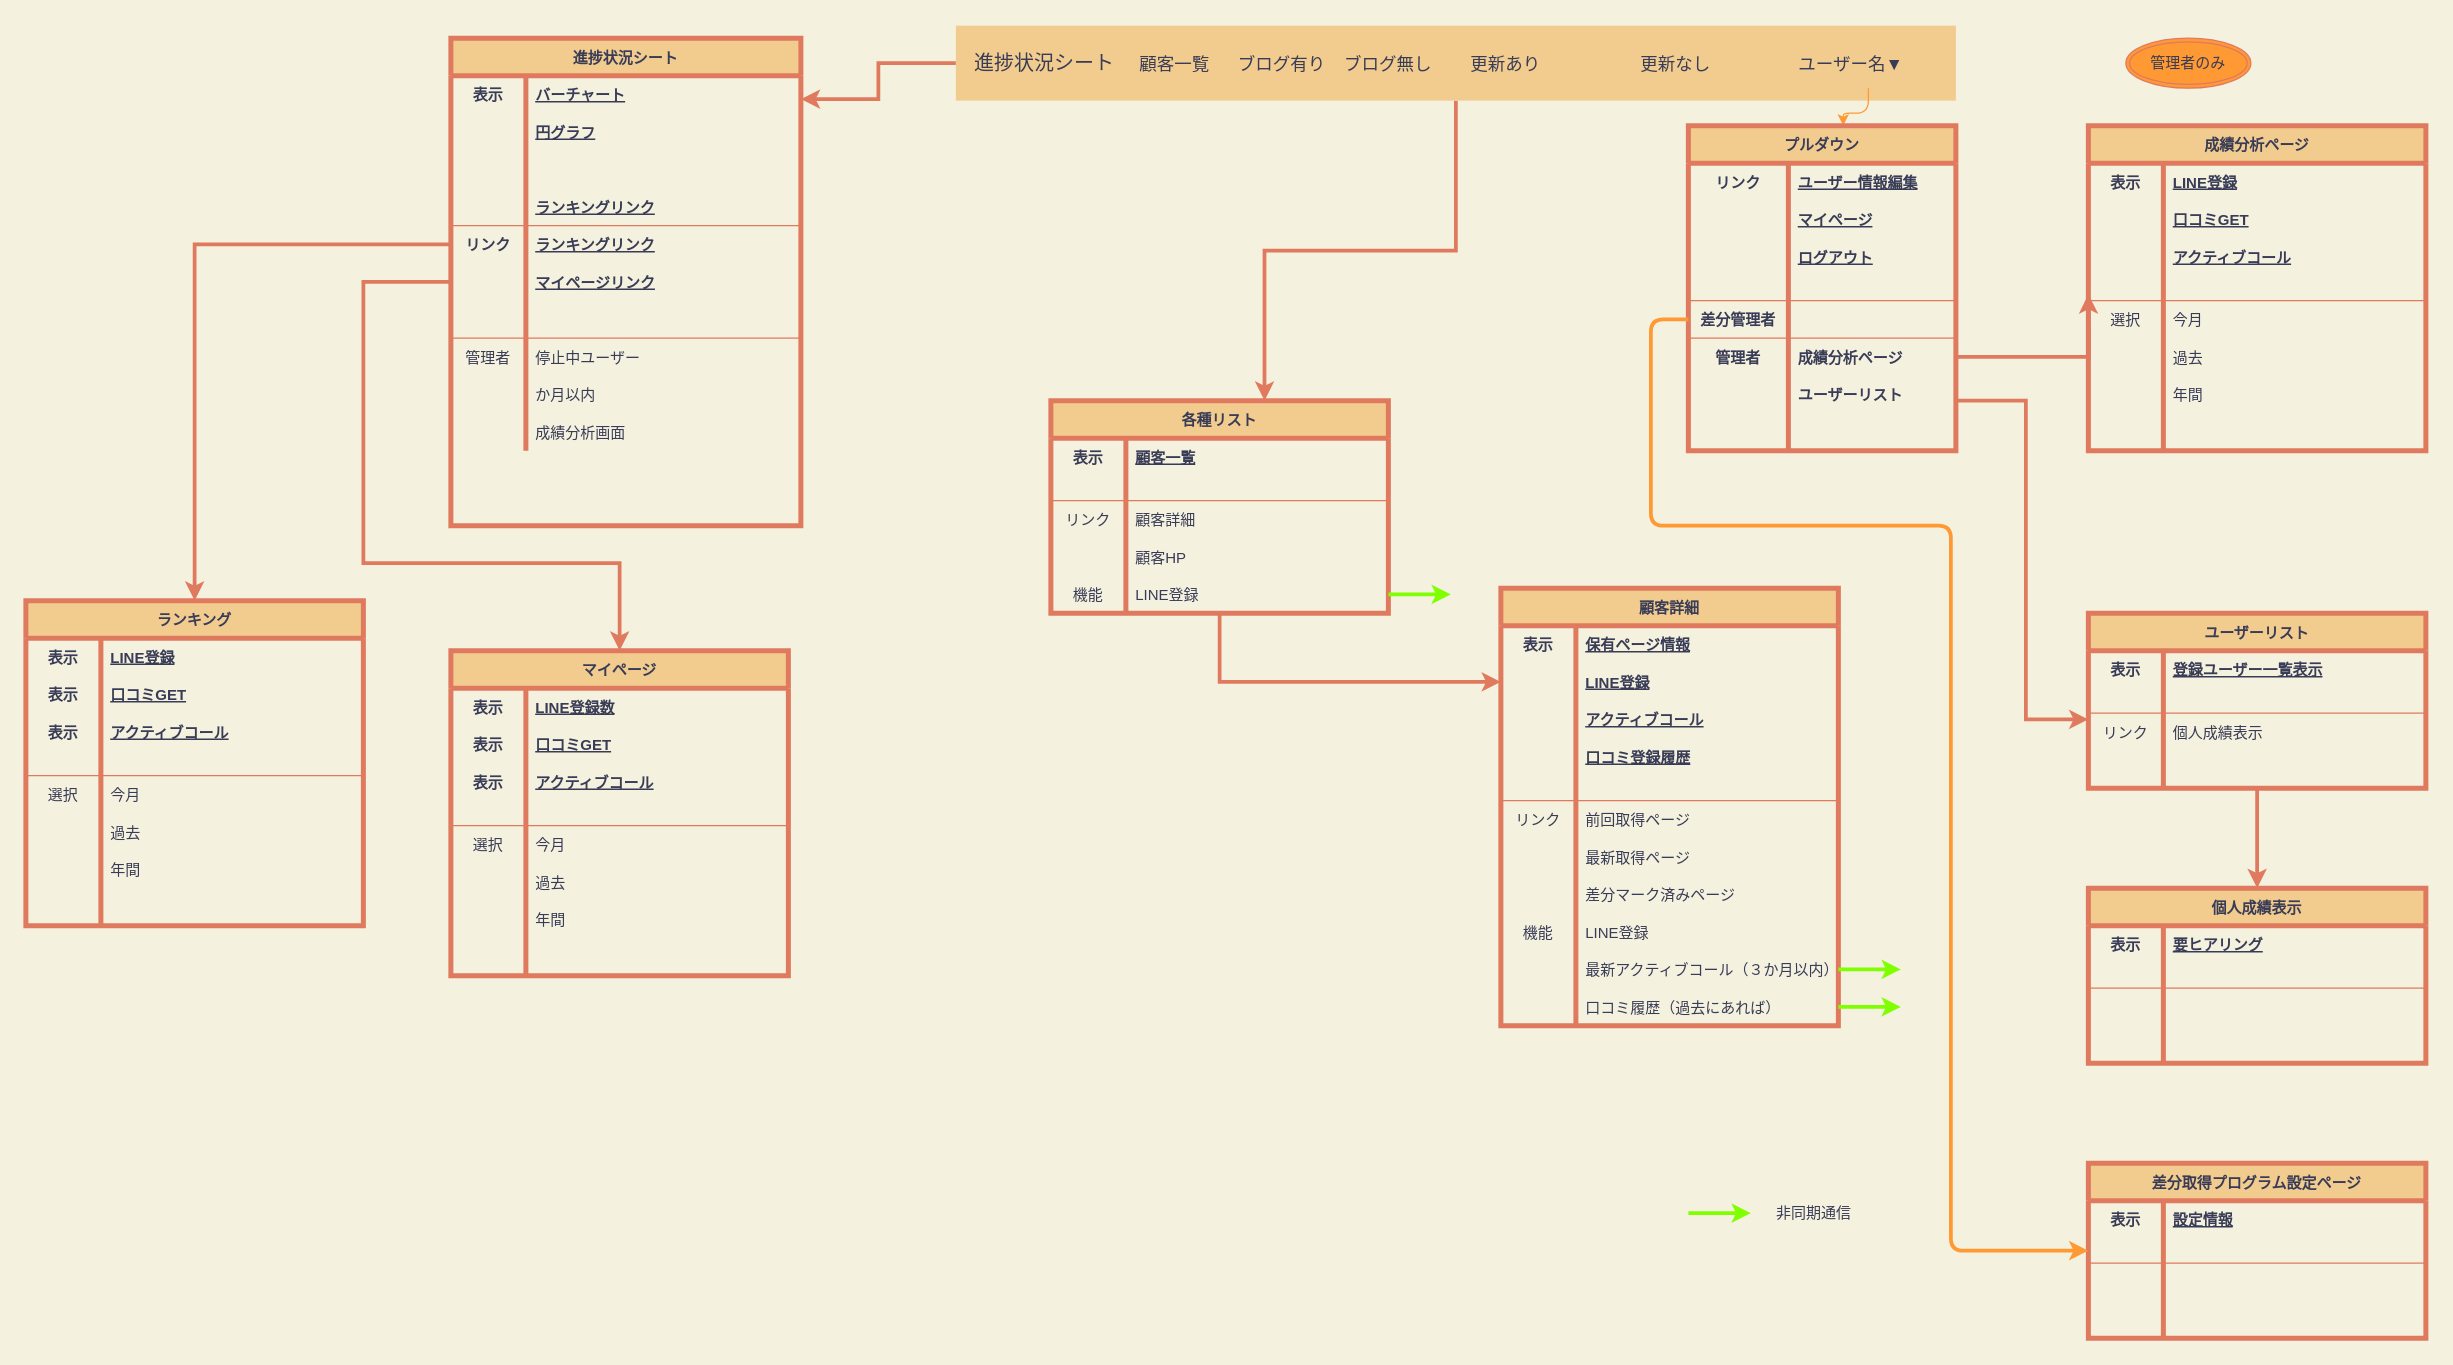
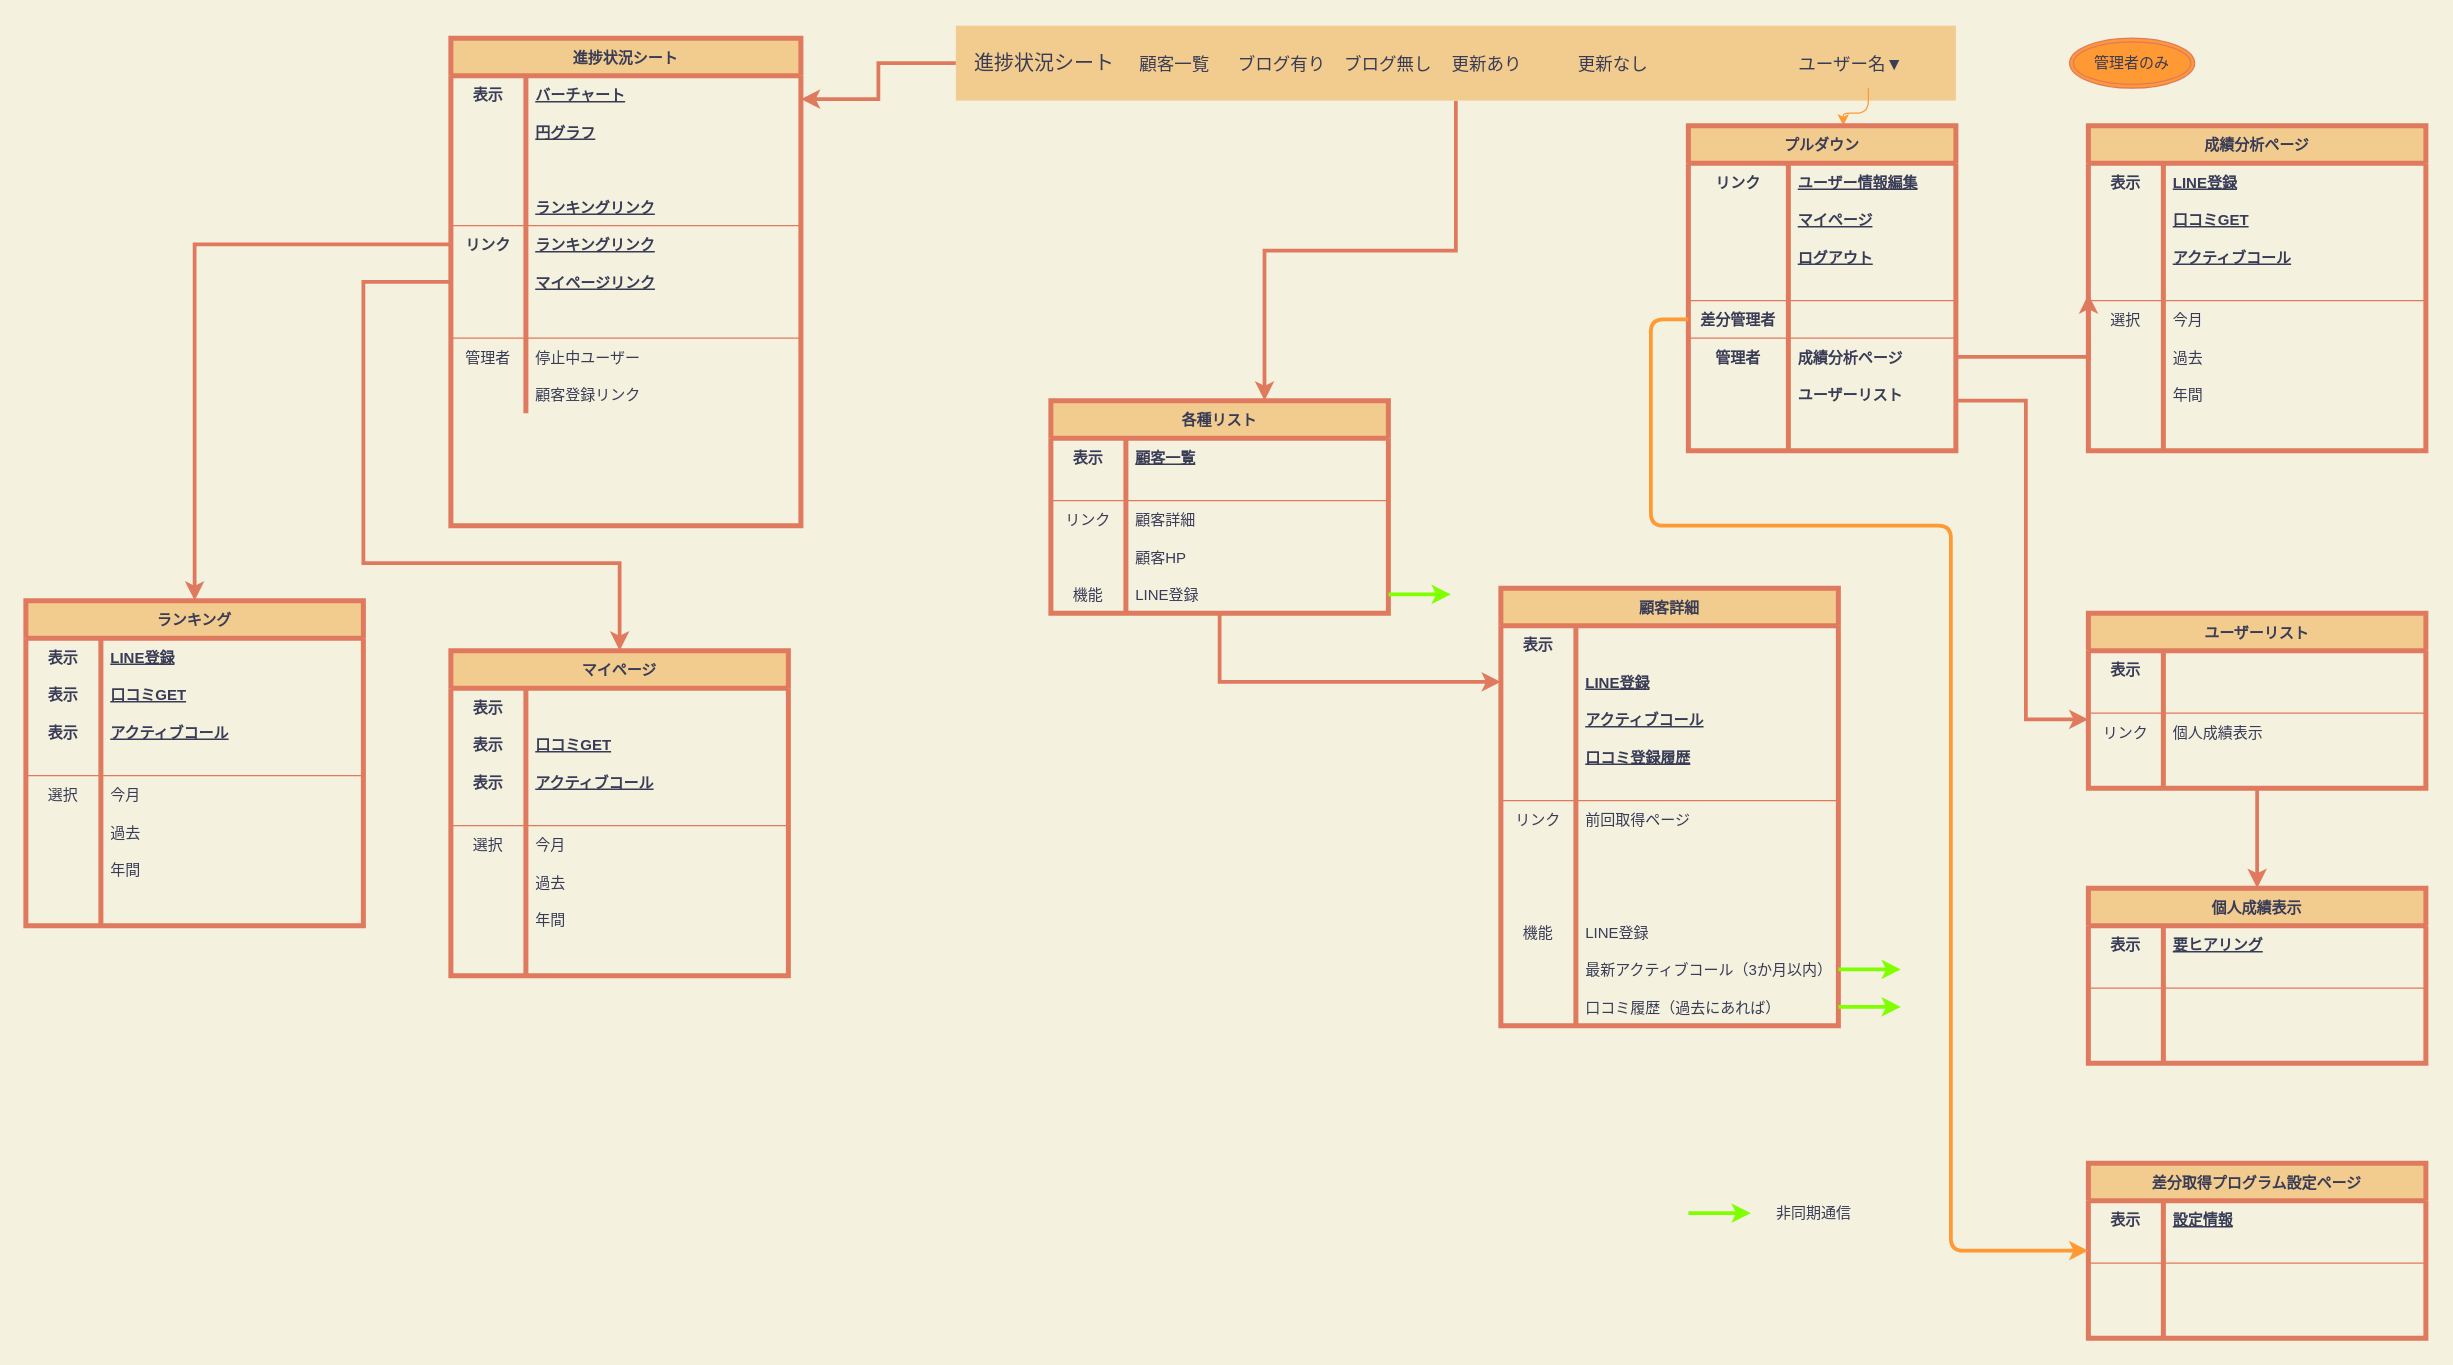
(1506, 63) -> (1487, 63)
(1676, 63) -> (1613, 63)
(2188, 63) -> (2132, 63)
(565, 395) -> (588, 395)
(663, 432) -> none
(1707, 644) -> none
(2294, 669) -> none
(657, 707) -> none
(1707, 857) -> none
(1707, 894) -> none
(1713, 970) -> (1709, 970)
